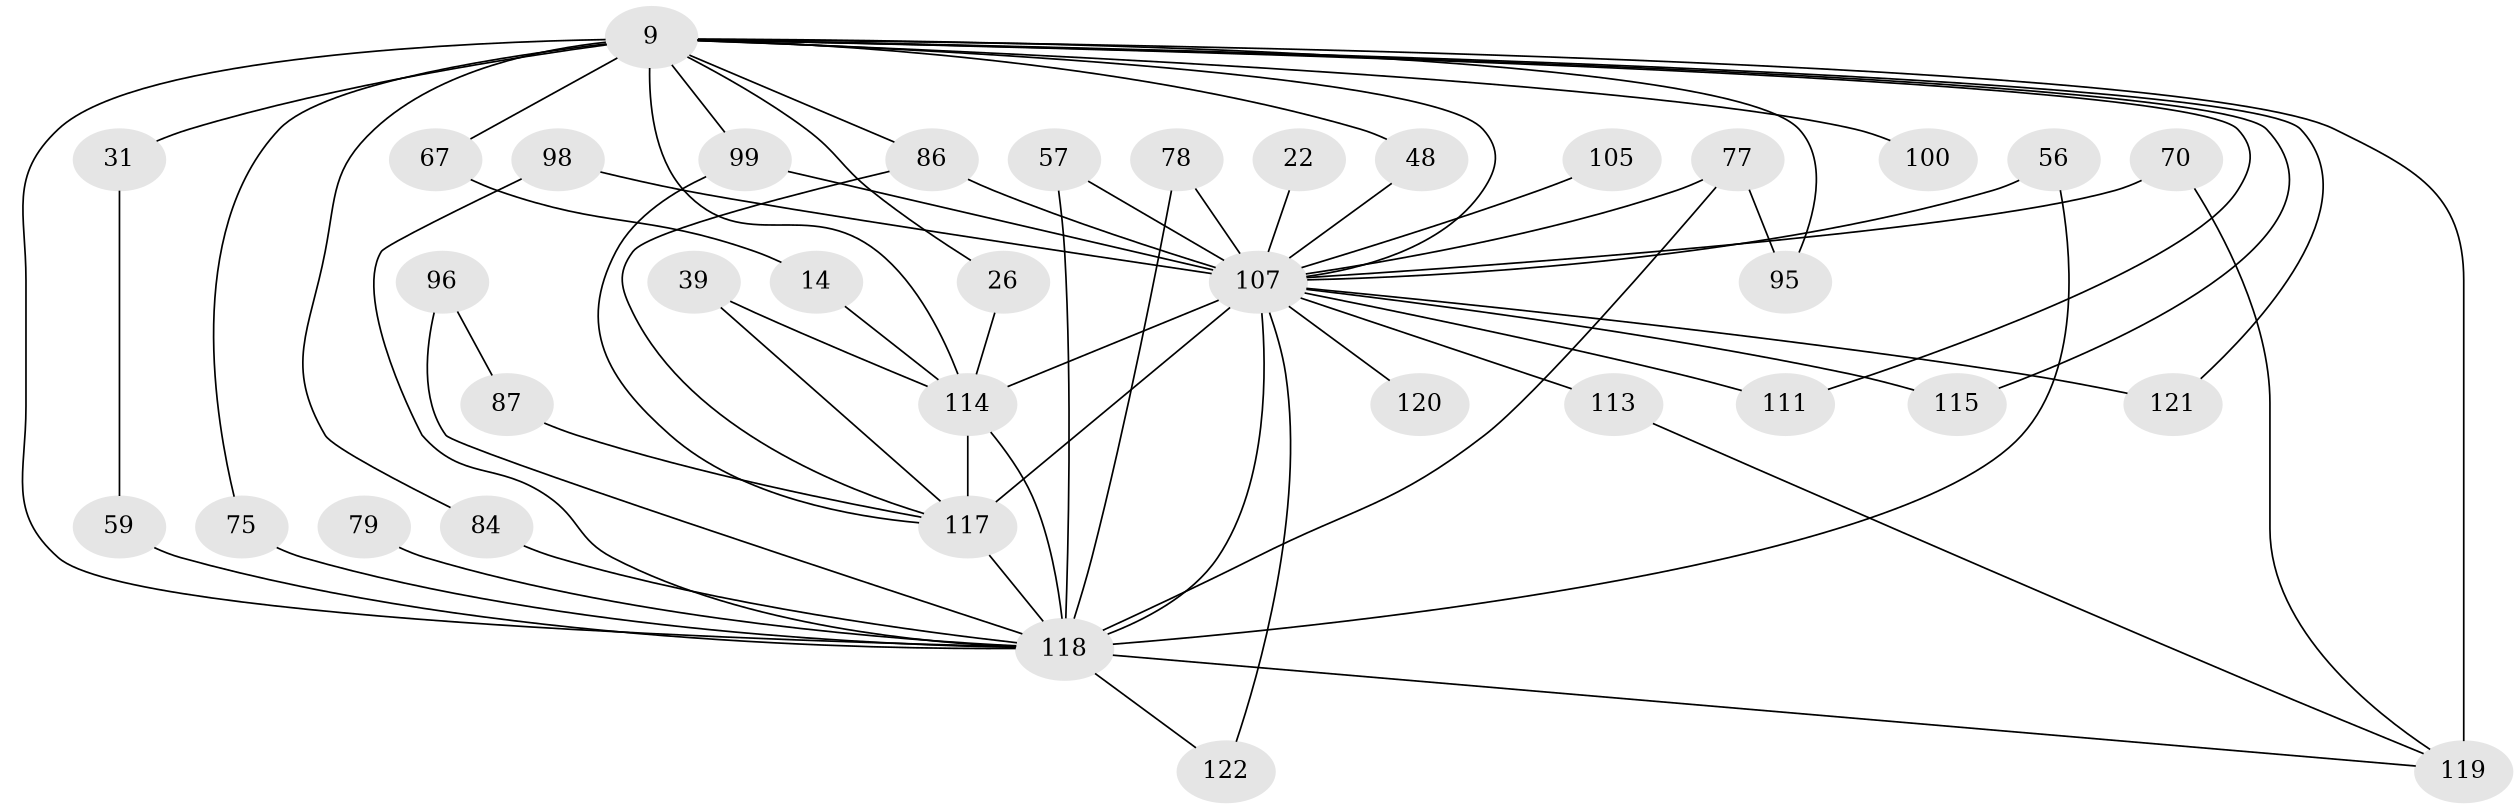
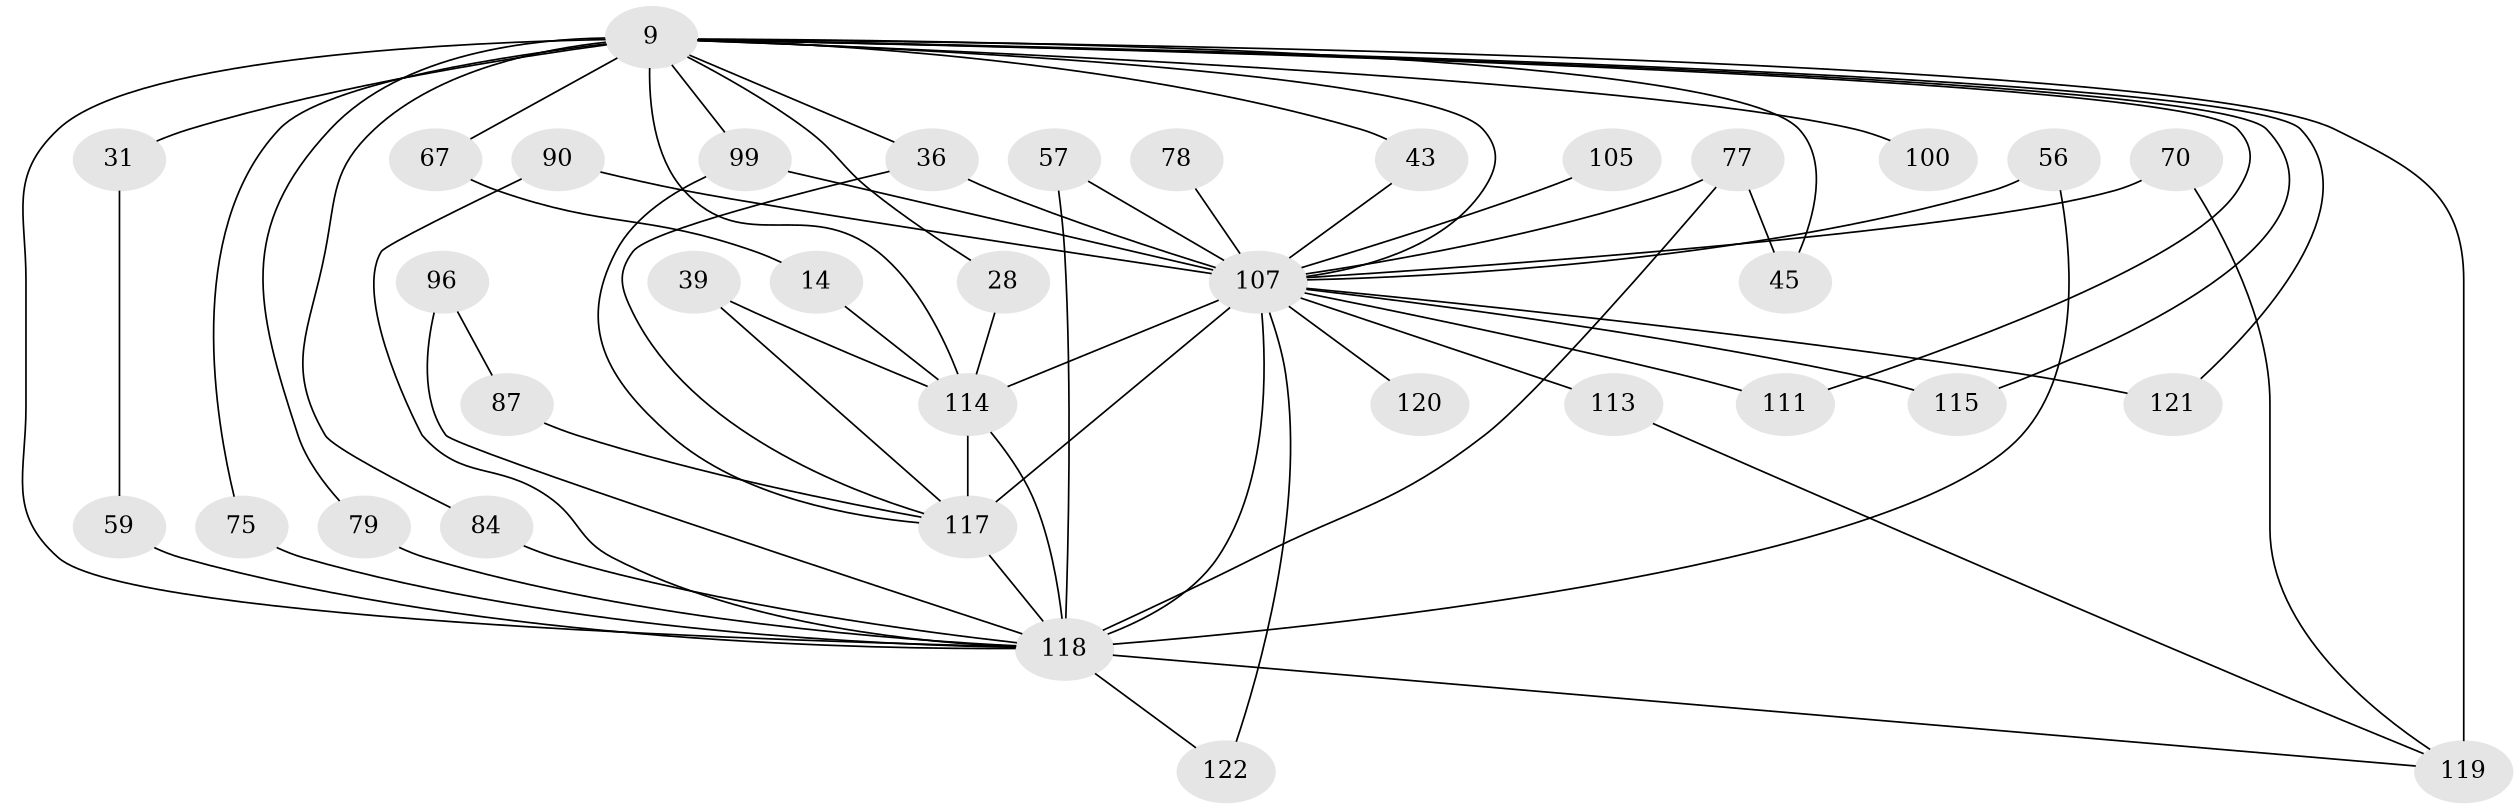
(558, 160) -> (558, 160)
(932, 160) -> (932, 160)
(1299, 160) -> none
(1422, 160) -> (1422, 160)
none -> (296, 173)
(1003, 282) -> (1003, 282)
(1786, 282) -> (1786, 282)
(1125, 416) -> none
